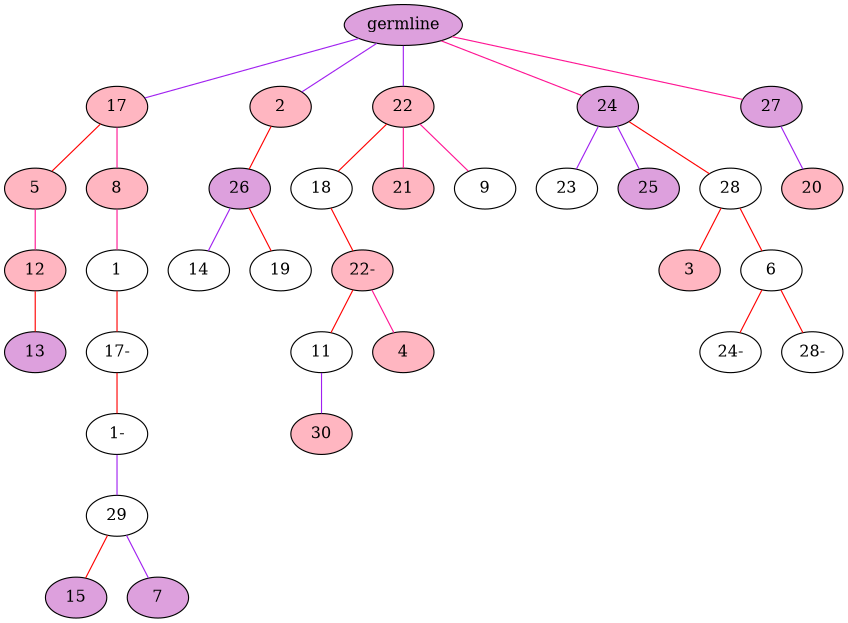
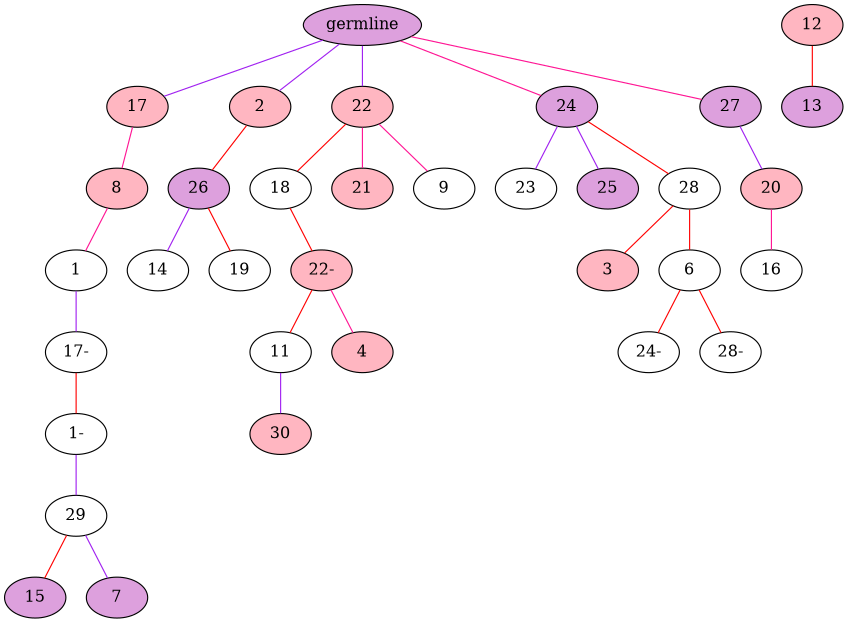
(35, 189) -> none
none -> (771, 270)
(117, 311) -> (76, 311)
